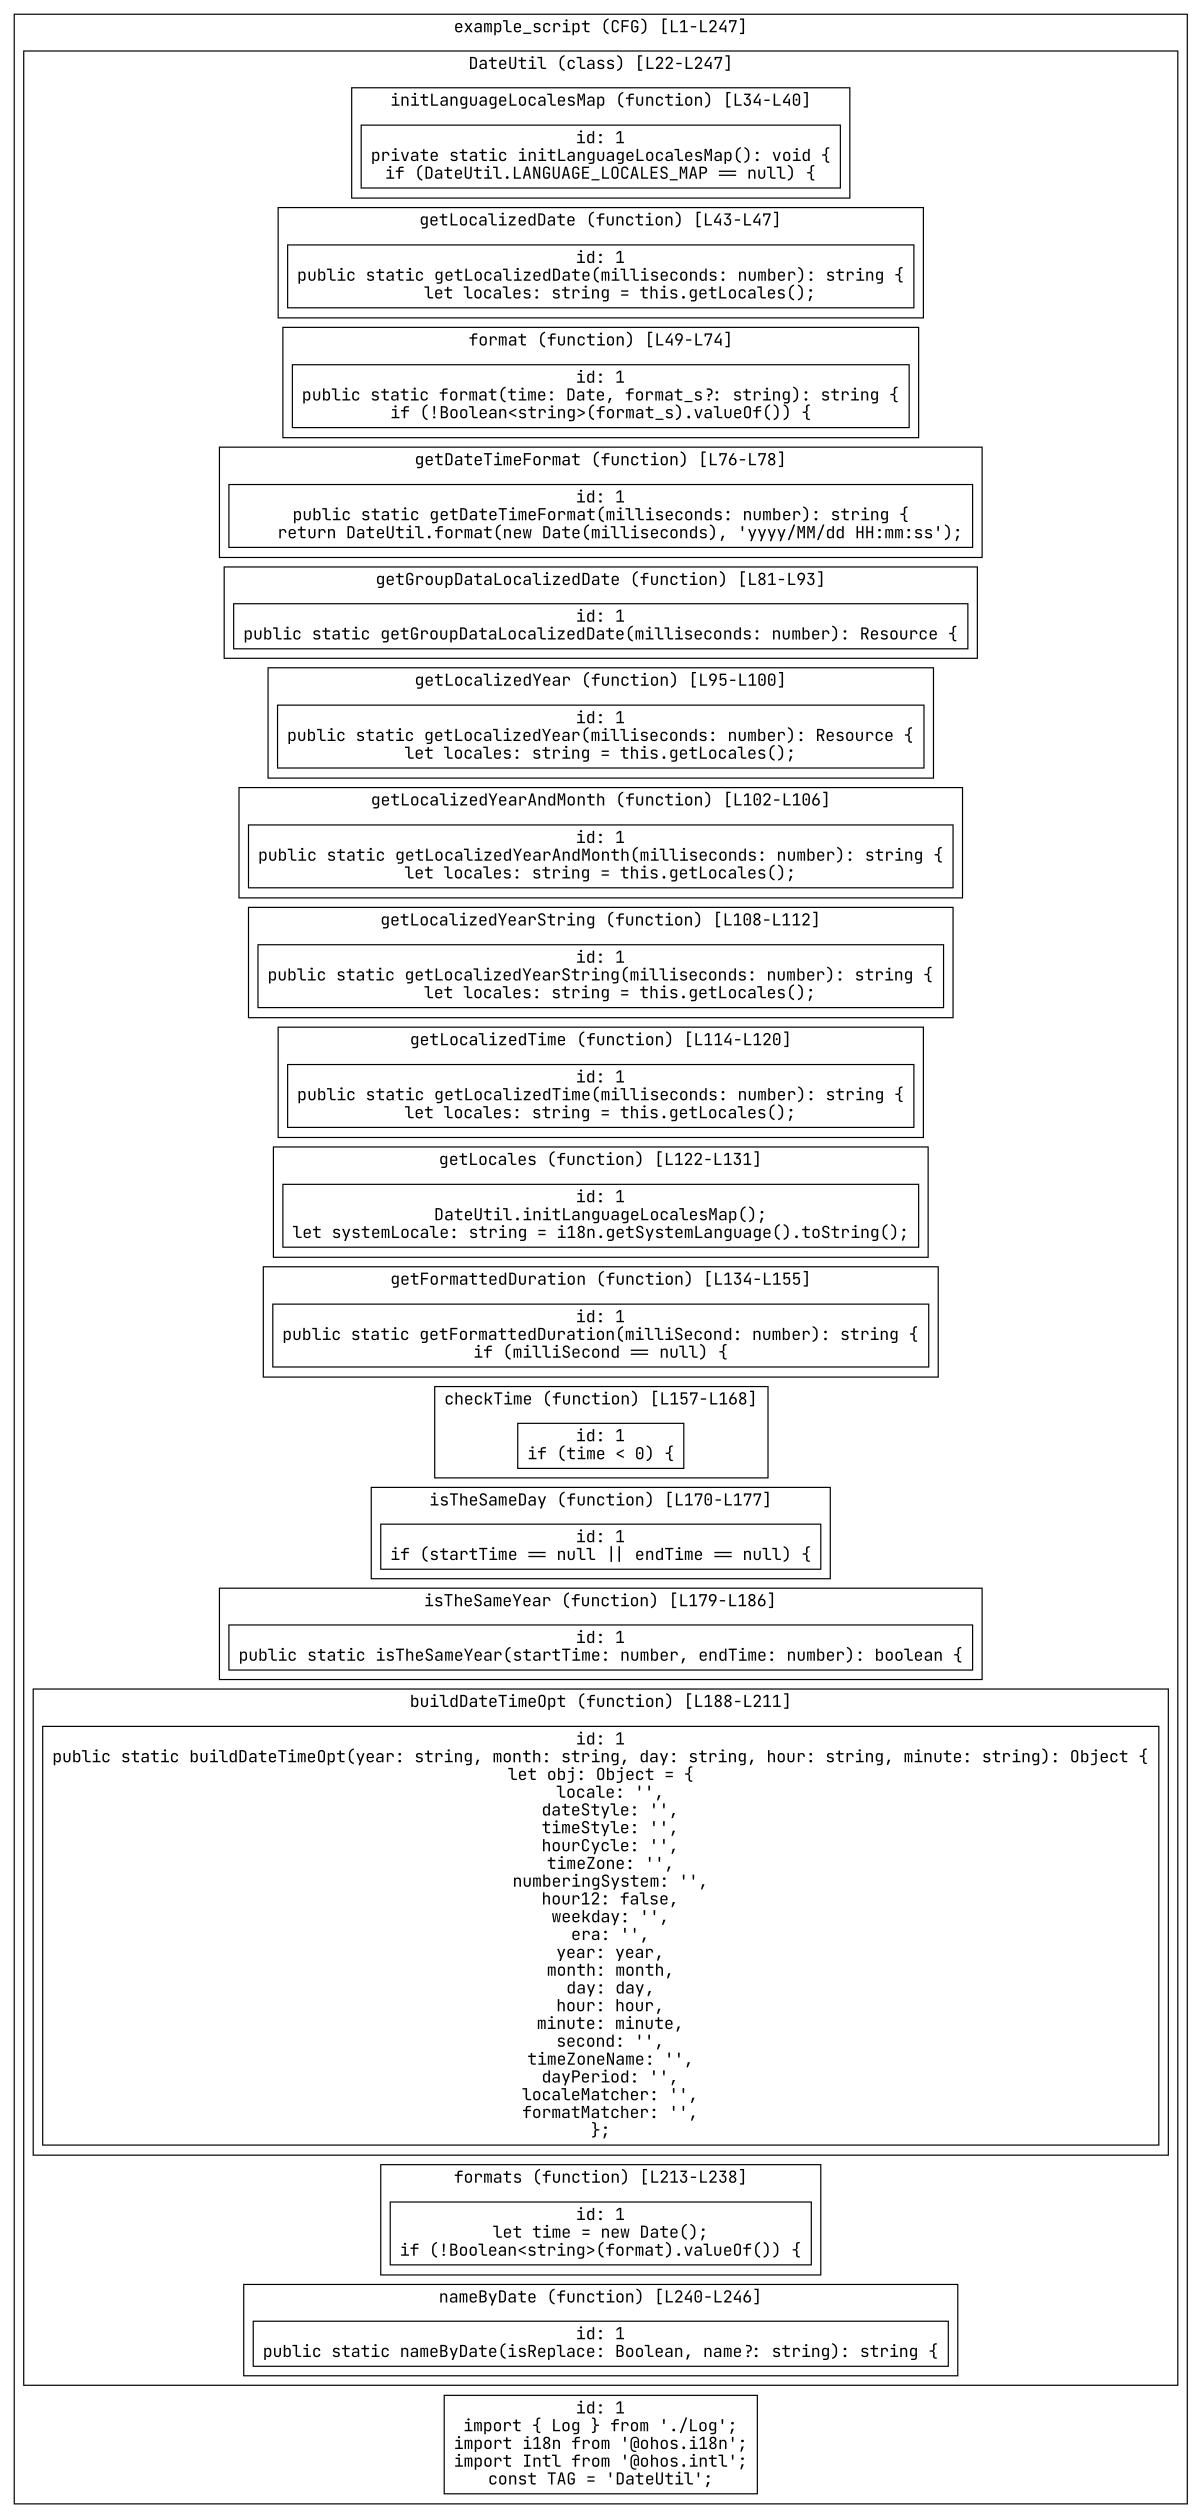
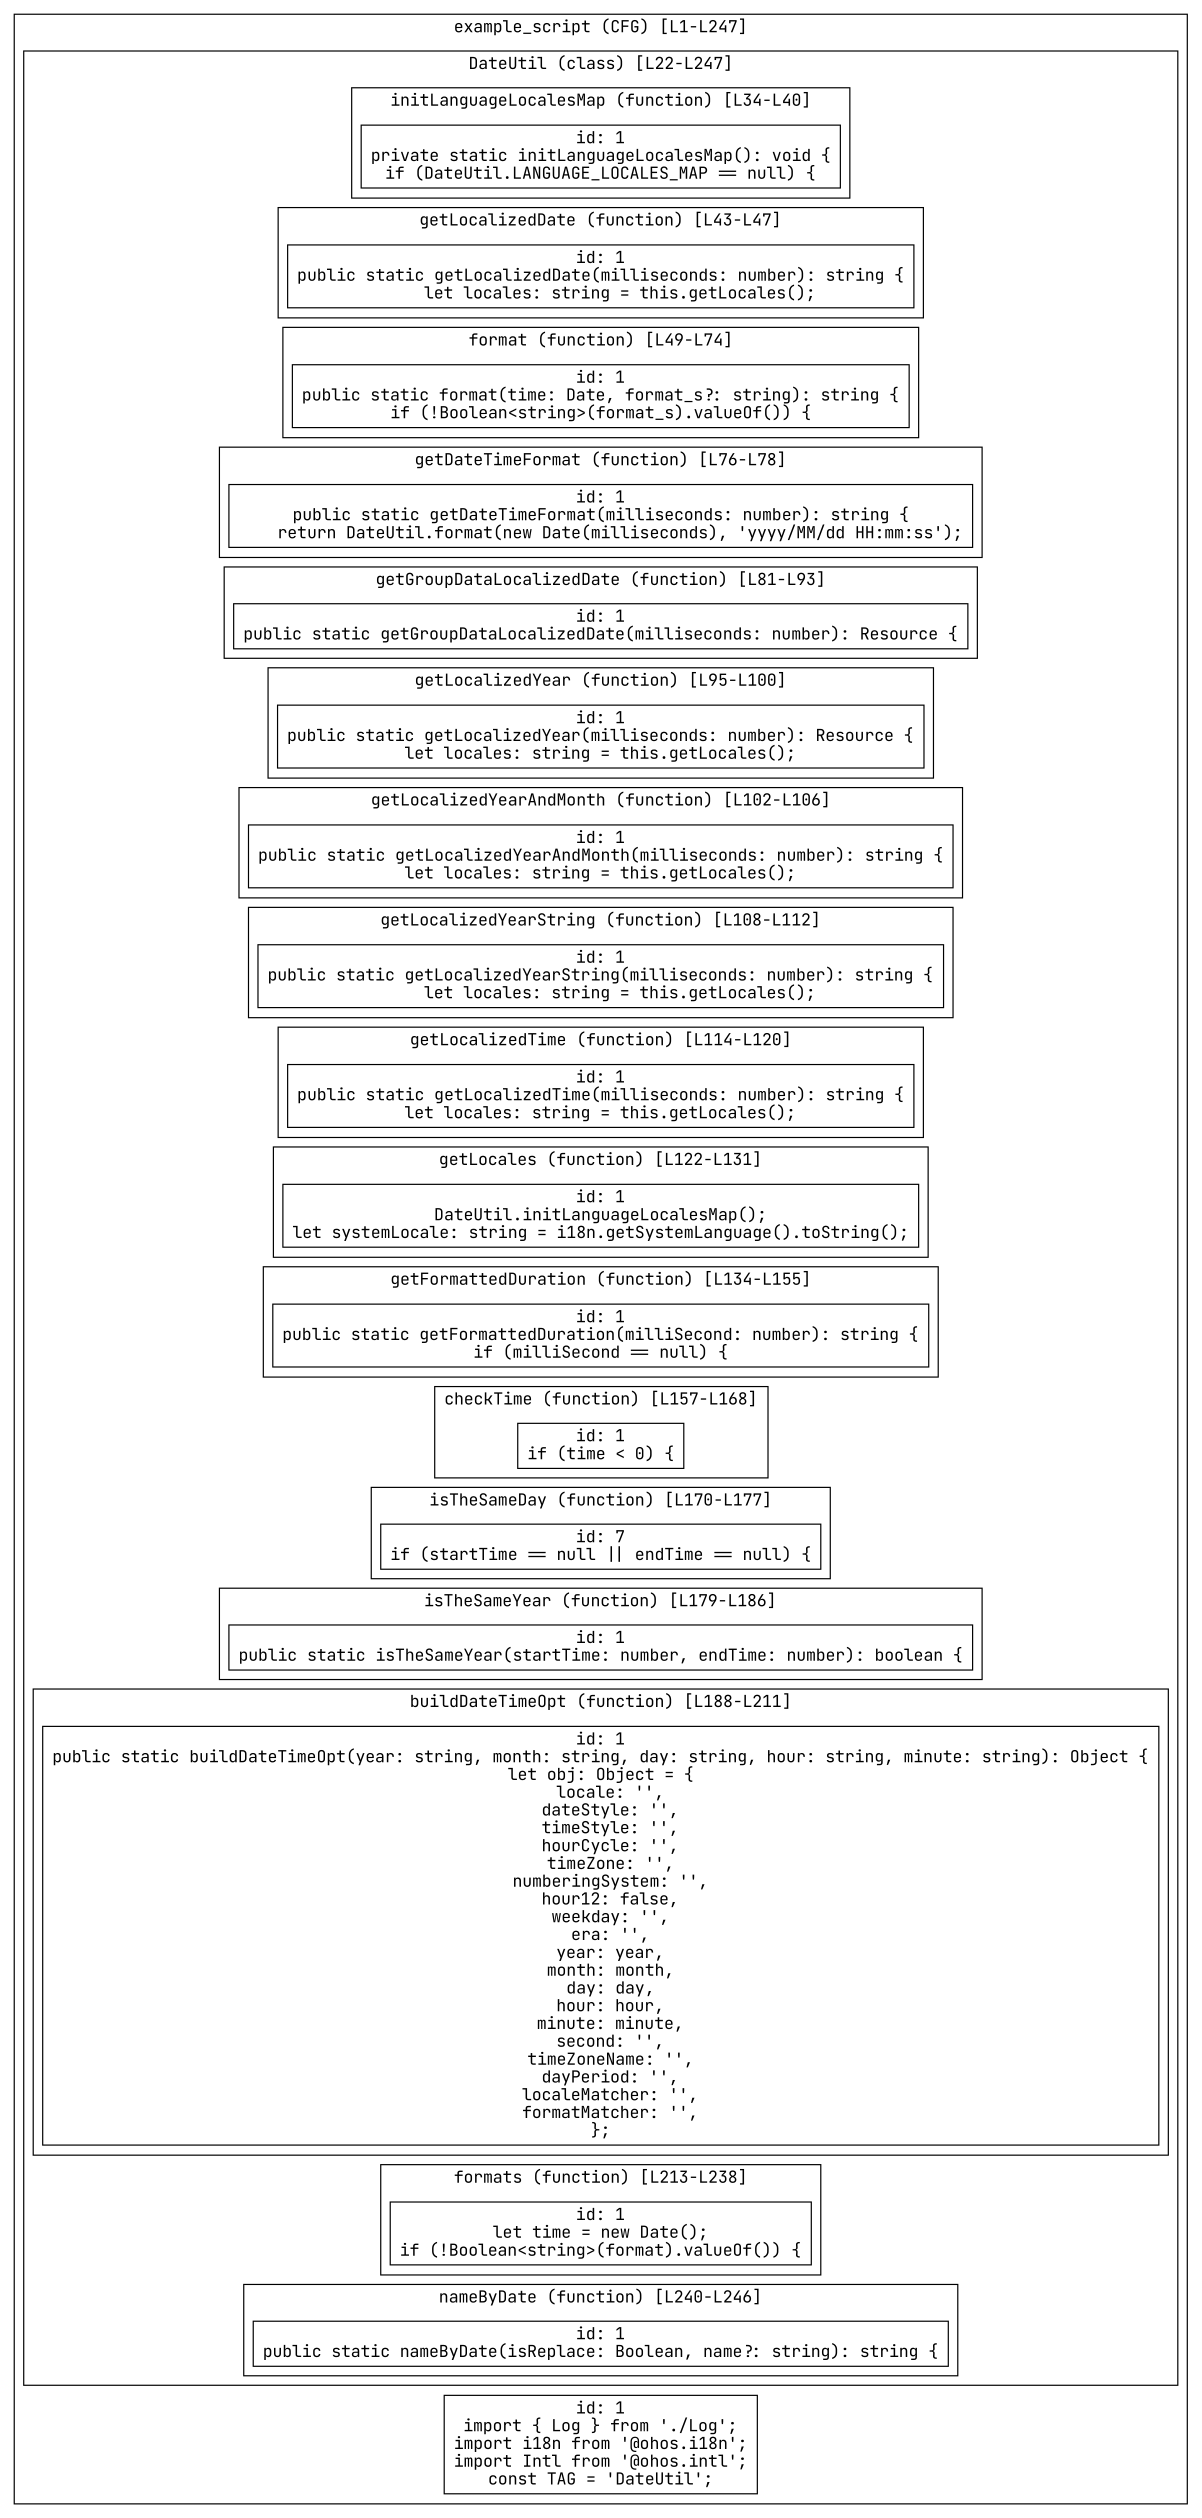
(601, 1547) -> (601, 1547)
